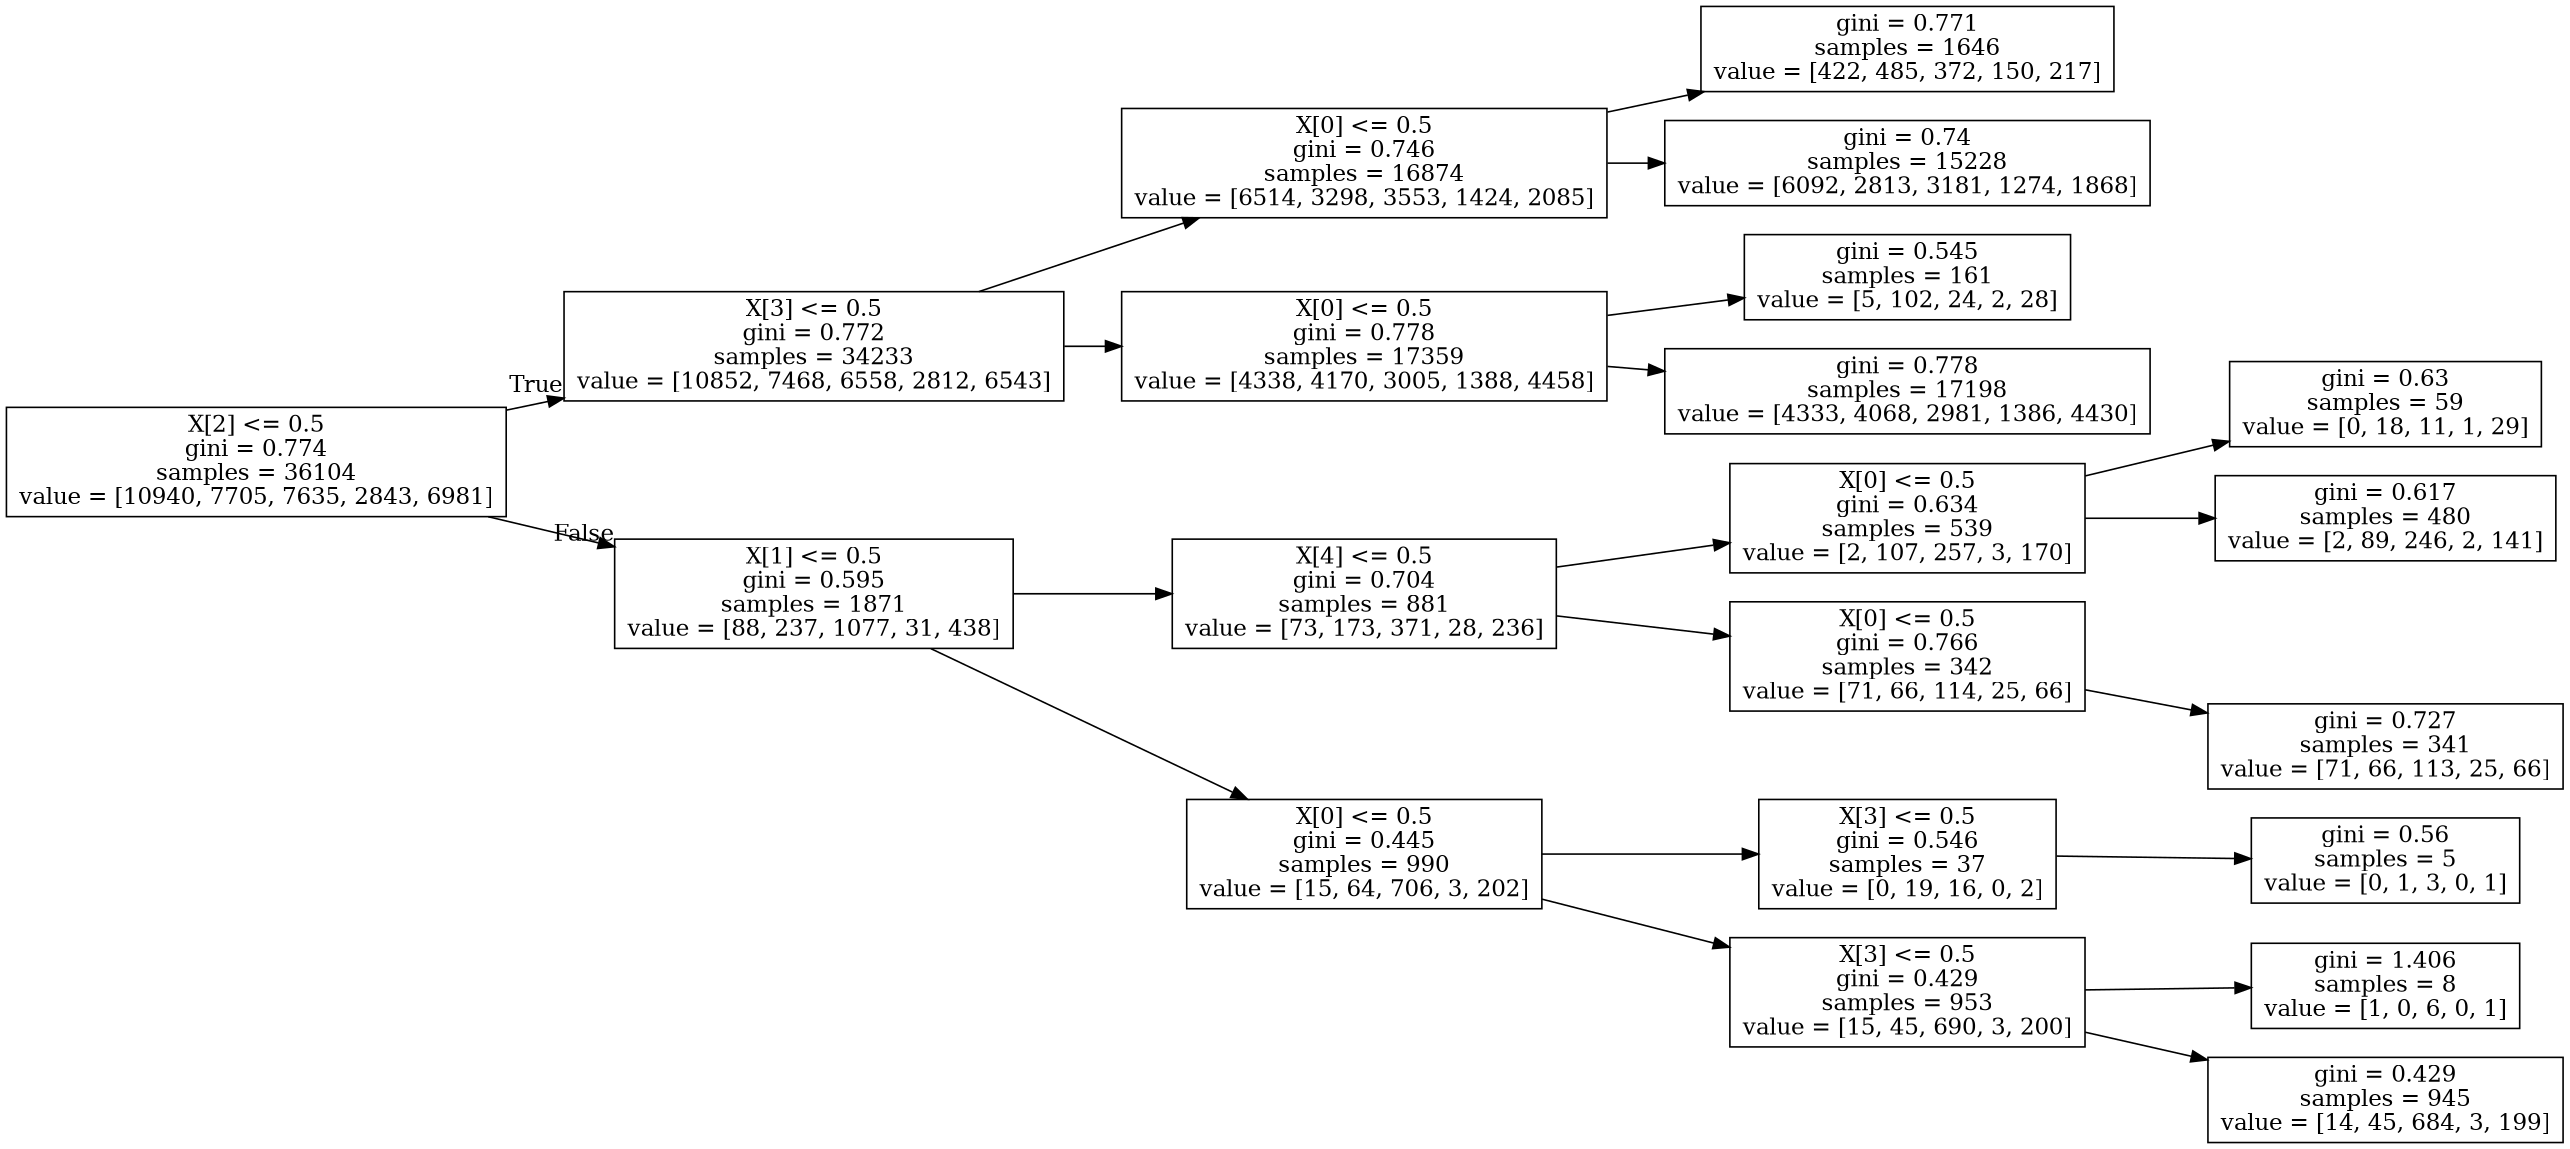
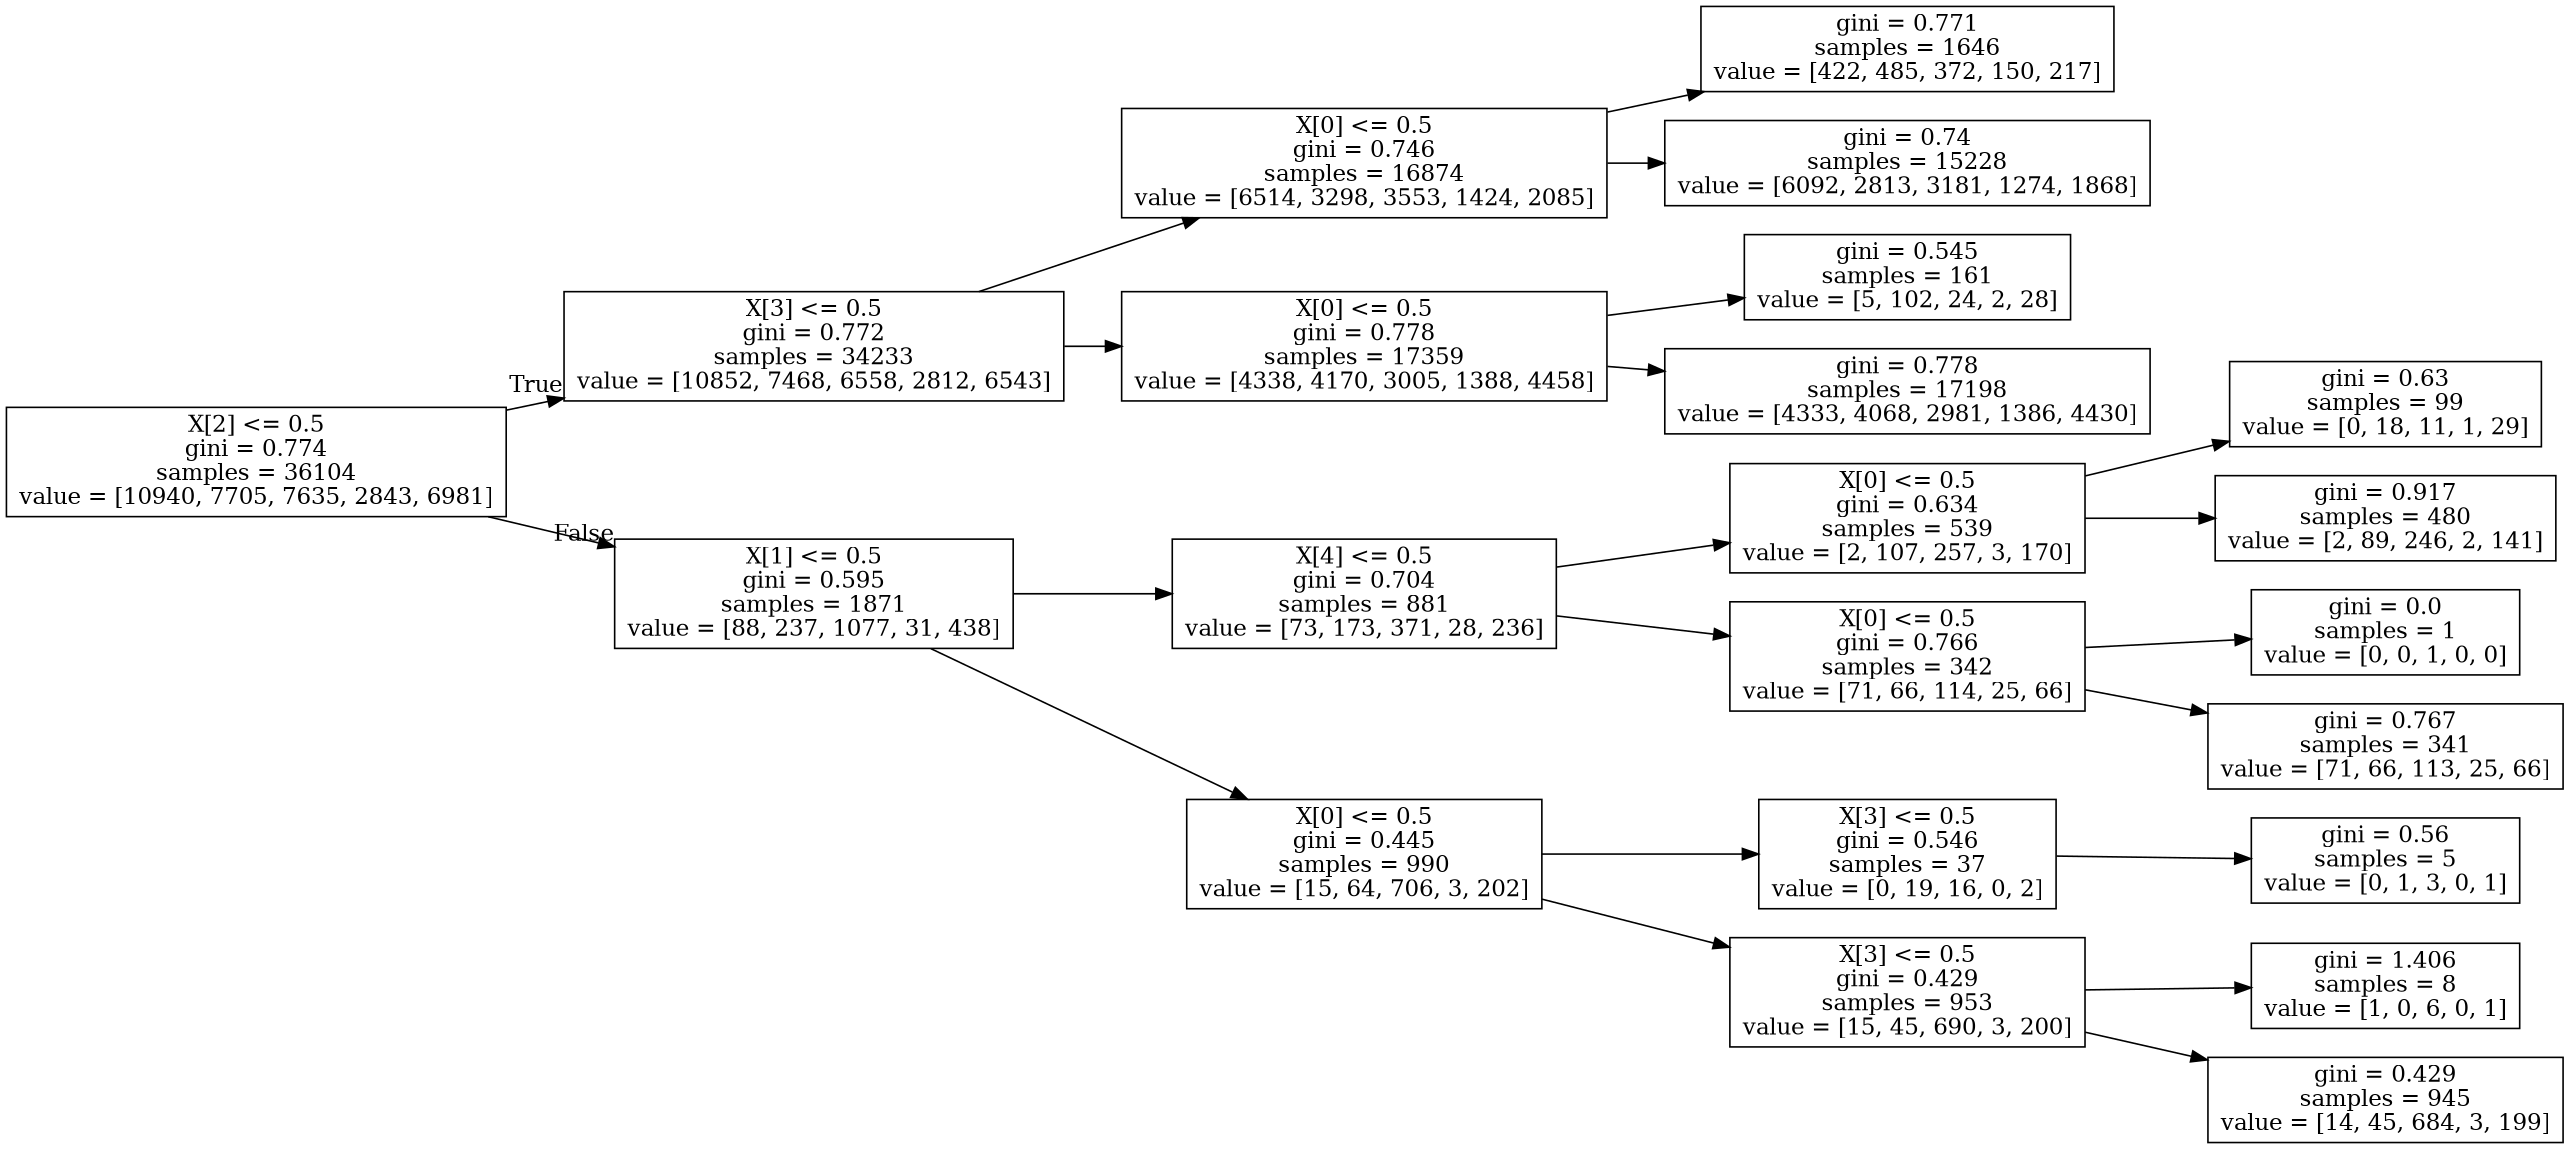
(2386, 404) -> (2386, 404)
(2386, 518) -> (2386, 518)
none -> (2386, 632)
(2386, 746) -> (2386, 746)
